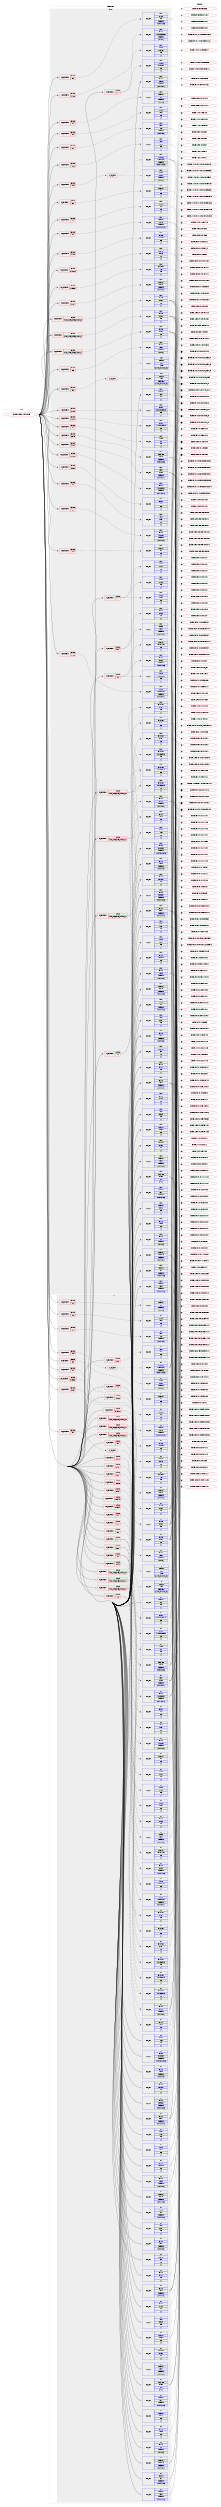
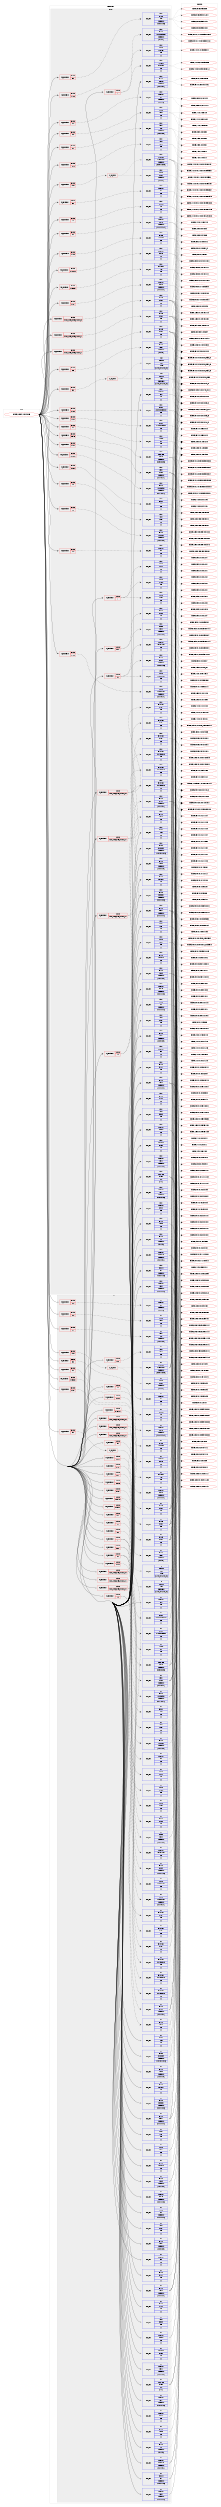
(199, 1242) -> (199, 1242)
